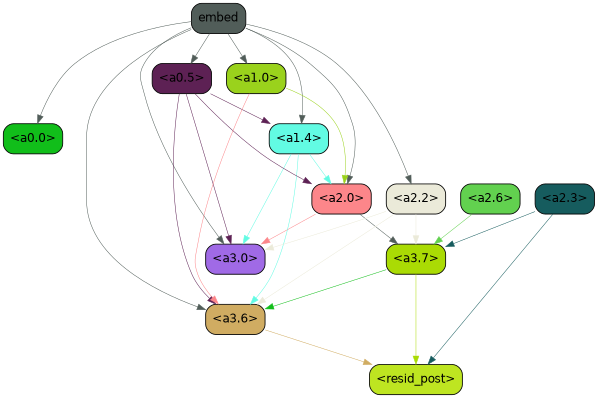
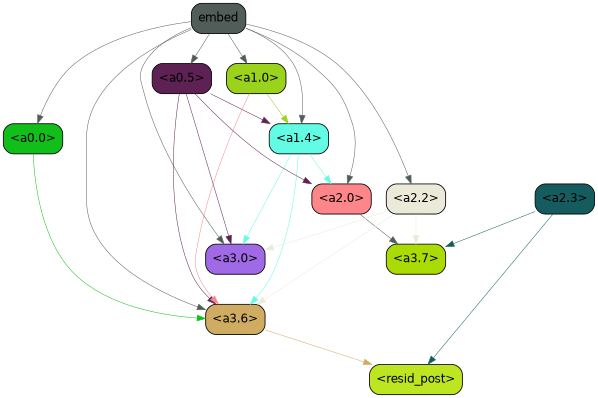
(333, 120) -> (275, 105)
(490, 199) -> none
(293, 226) -> none
(330, 288) -> (76, 275)
(416, 315) -> none
